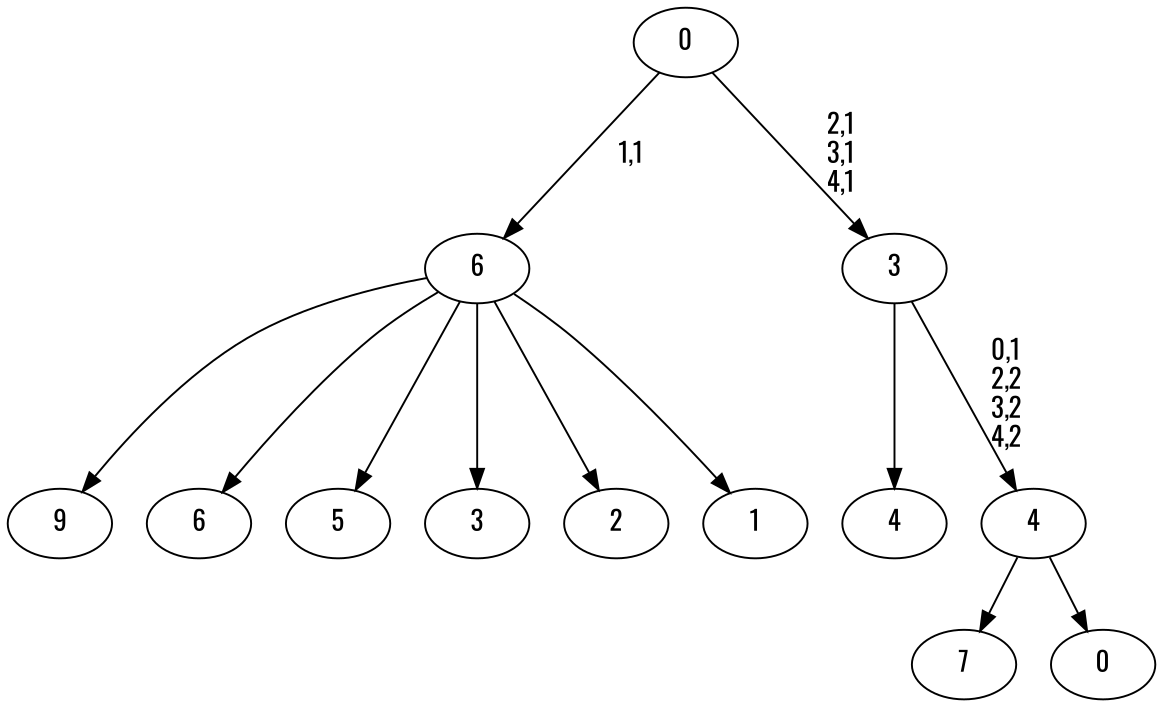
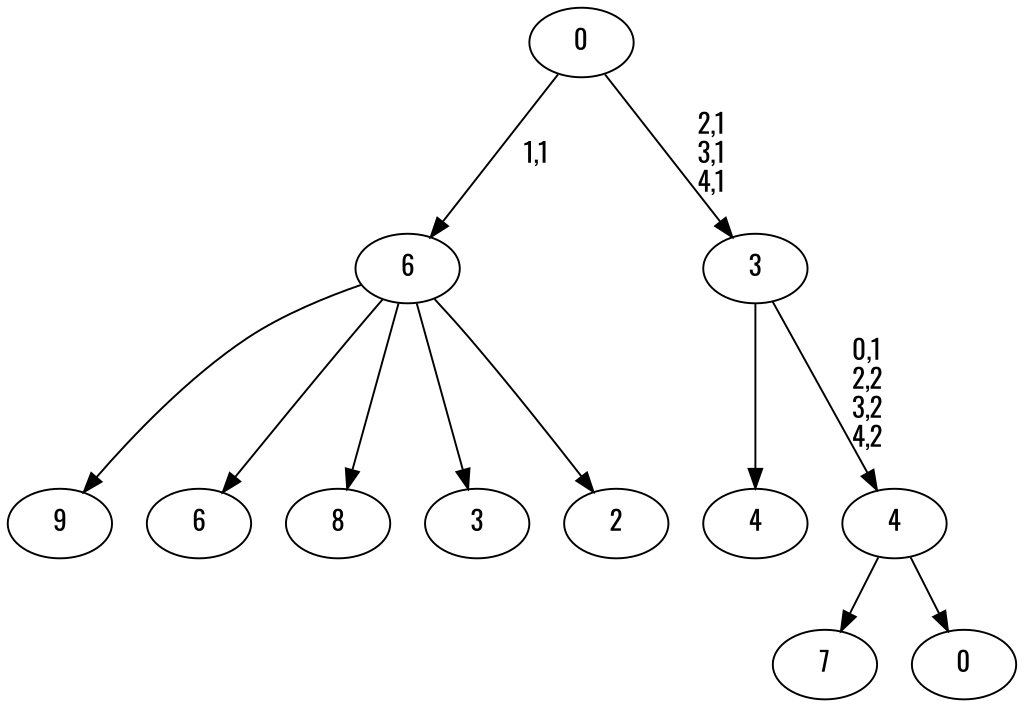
(338, 524) -> (338, 524)
(755, 524) -> none
